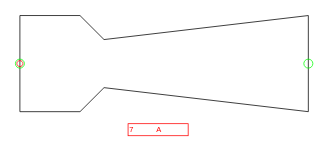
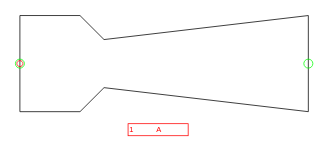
(152, 129) -> (152, 129)
